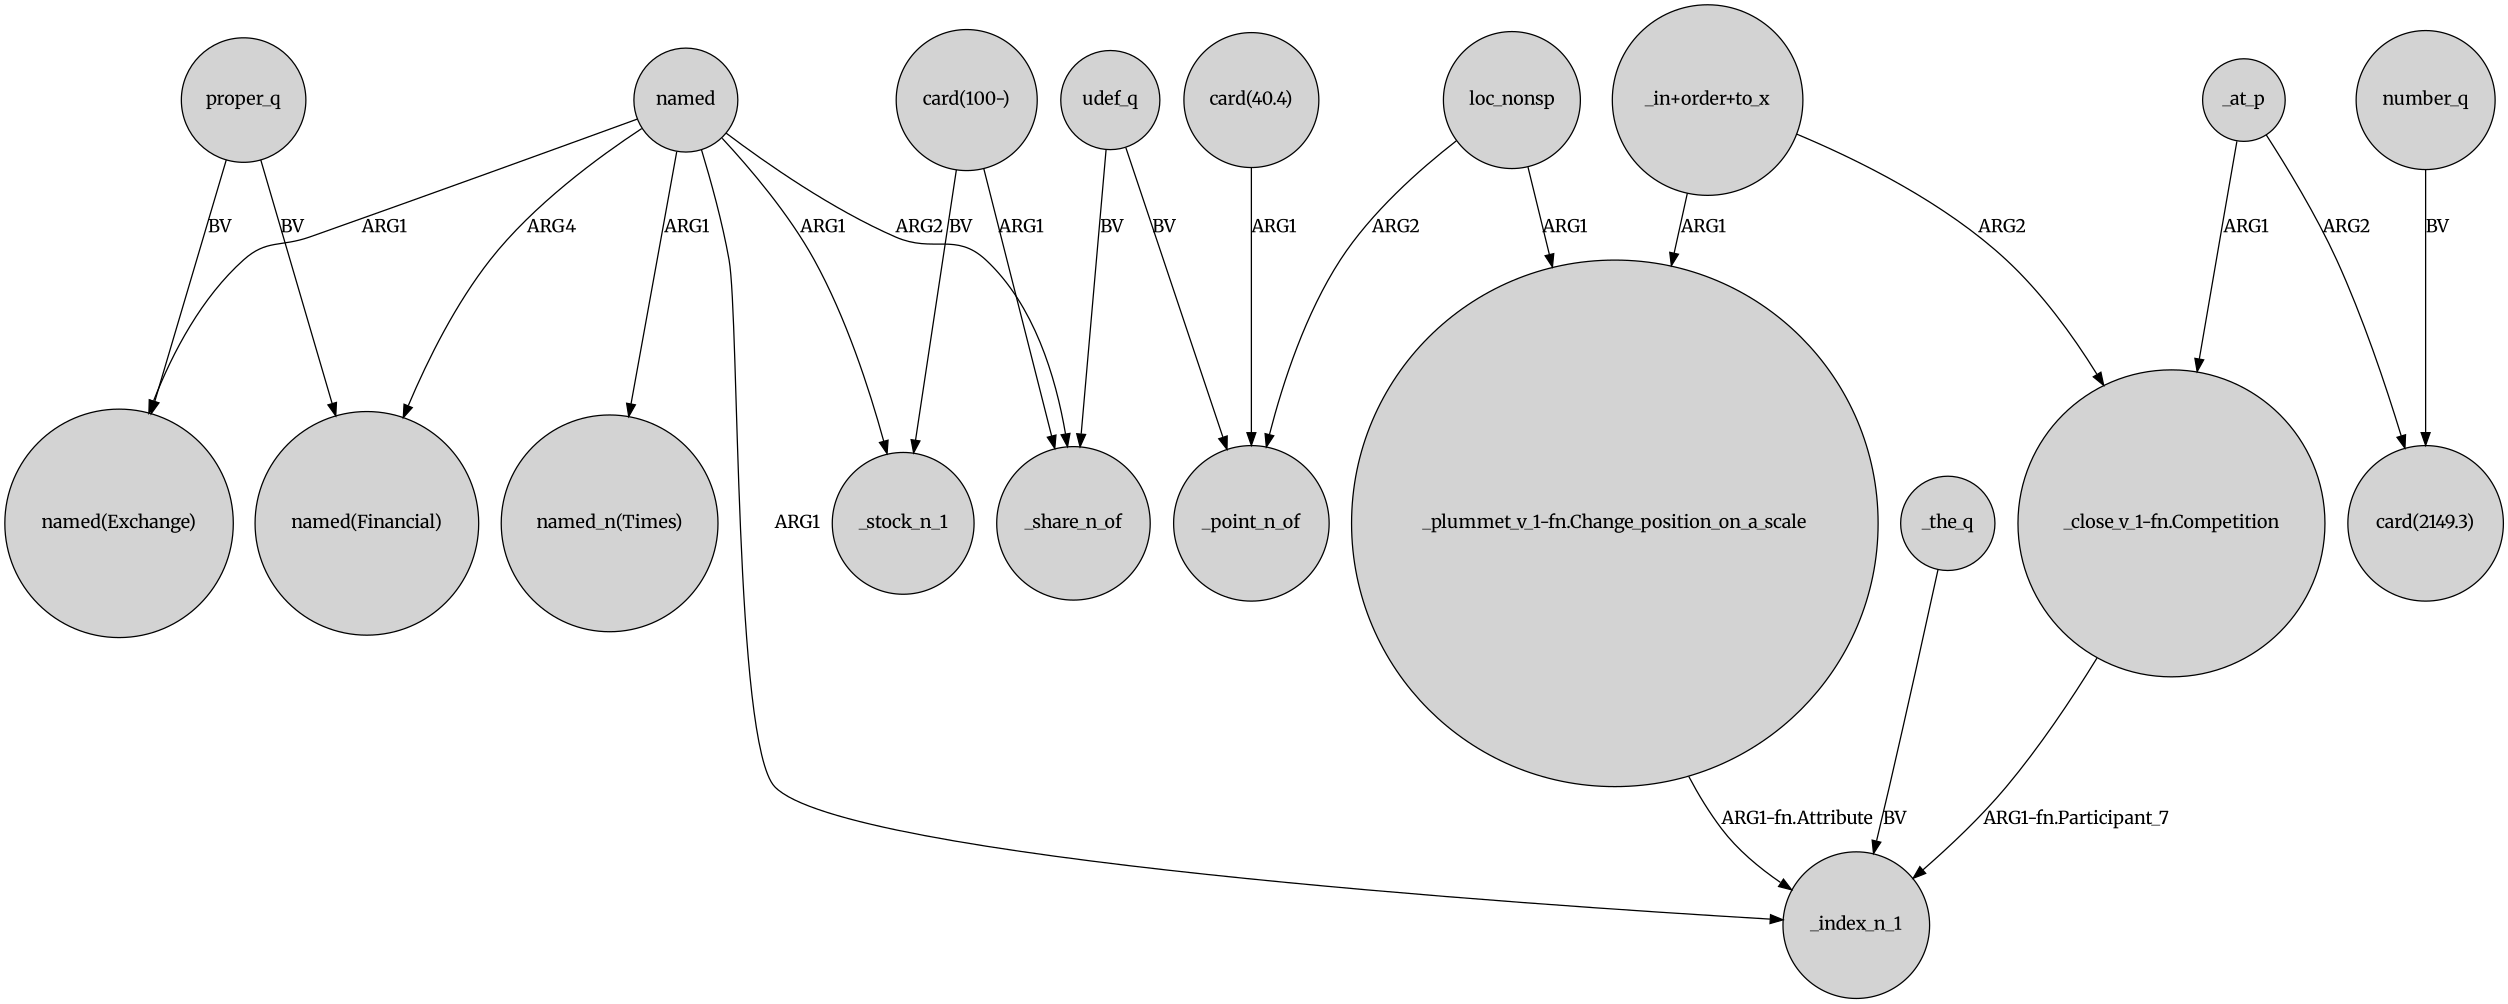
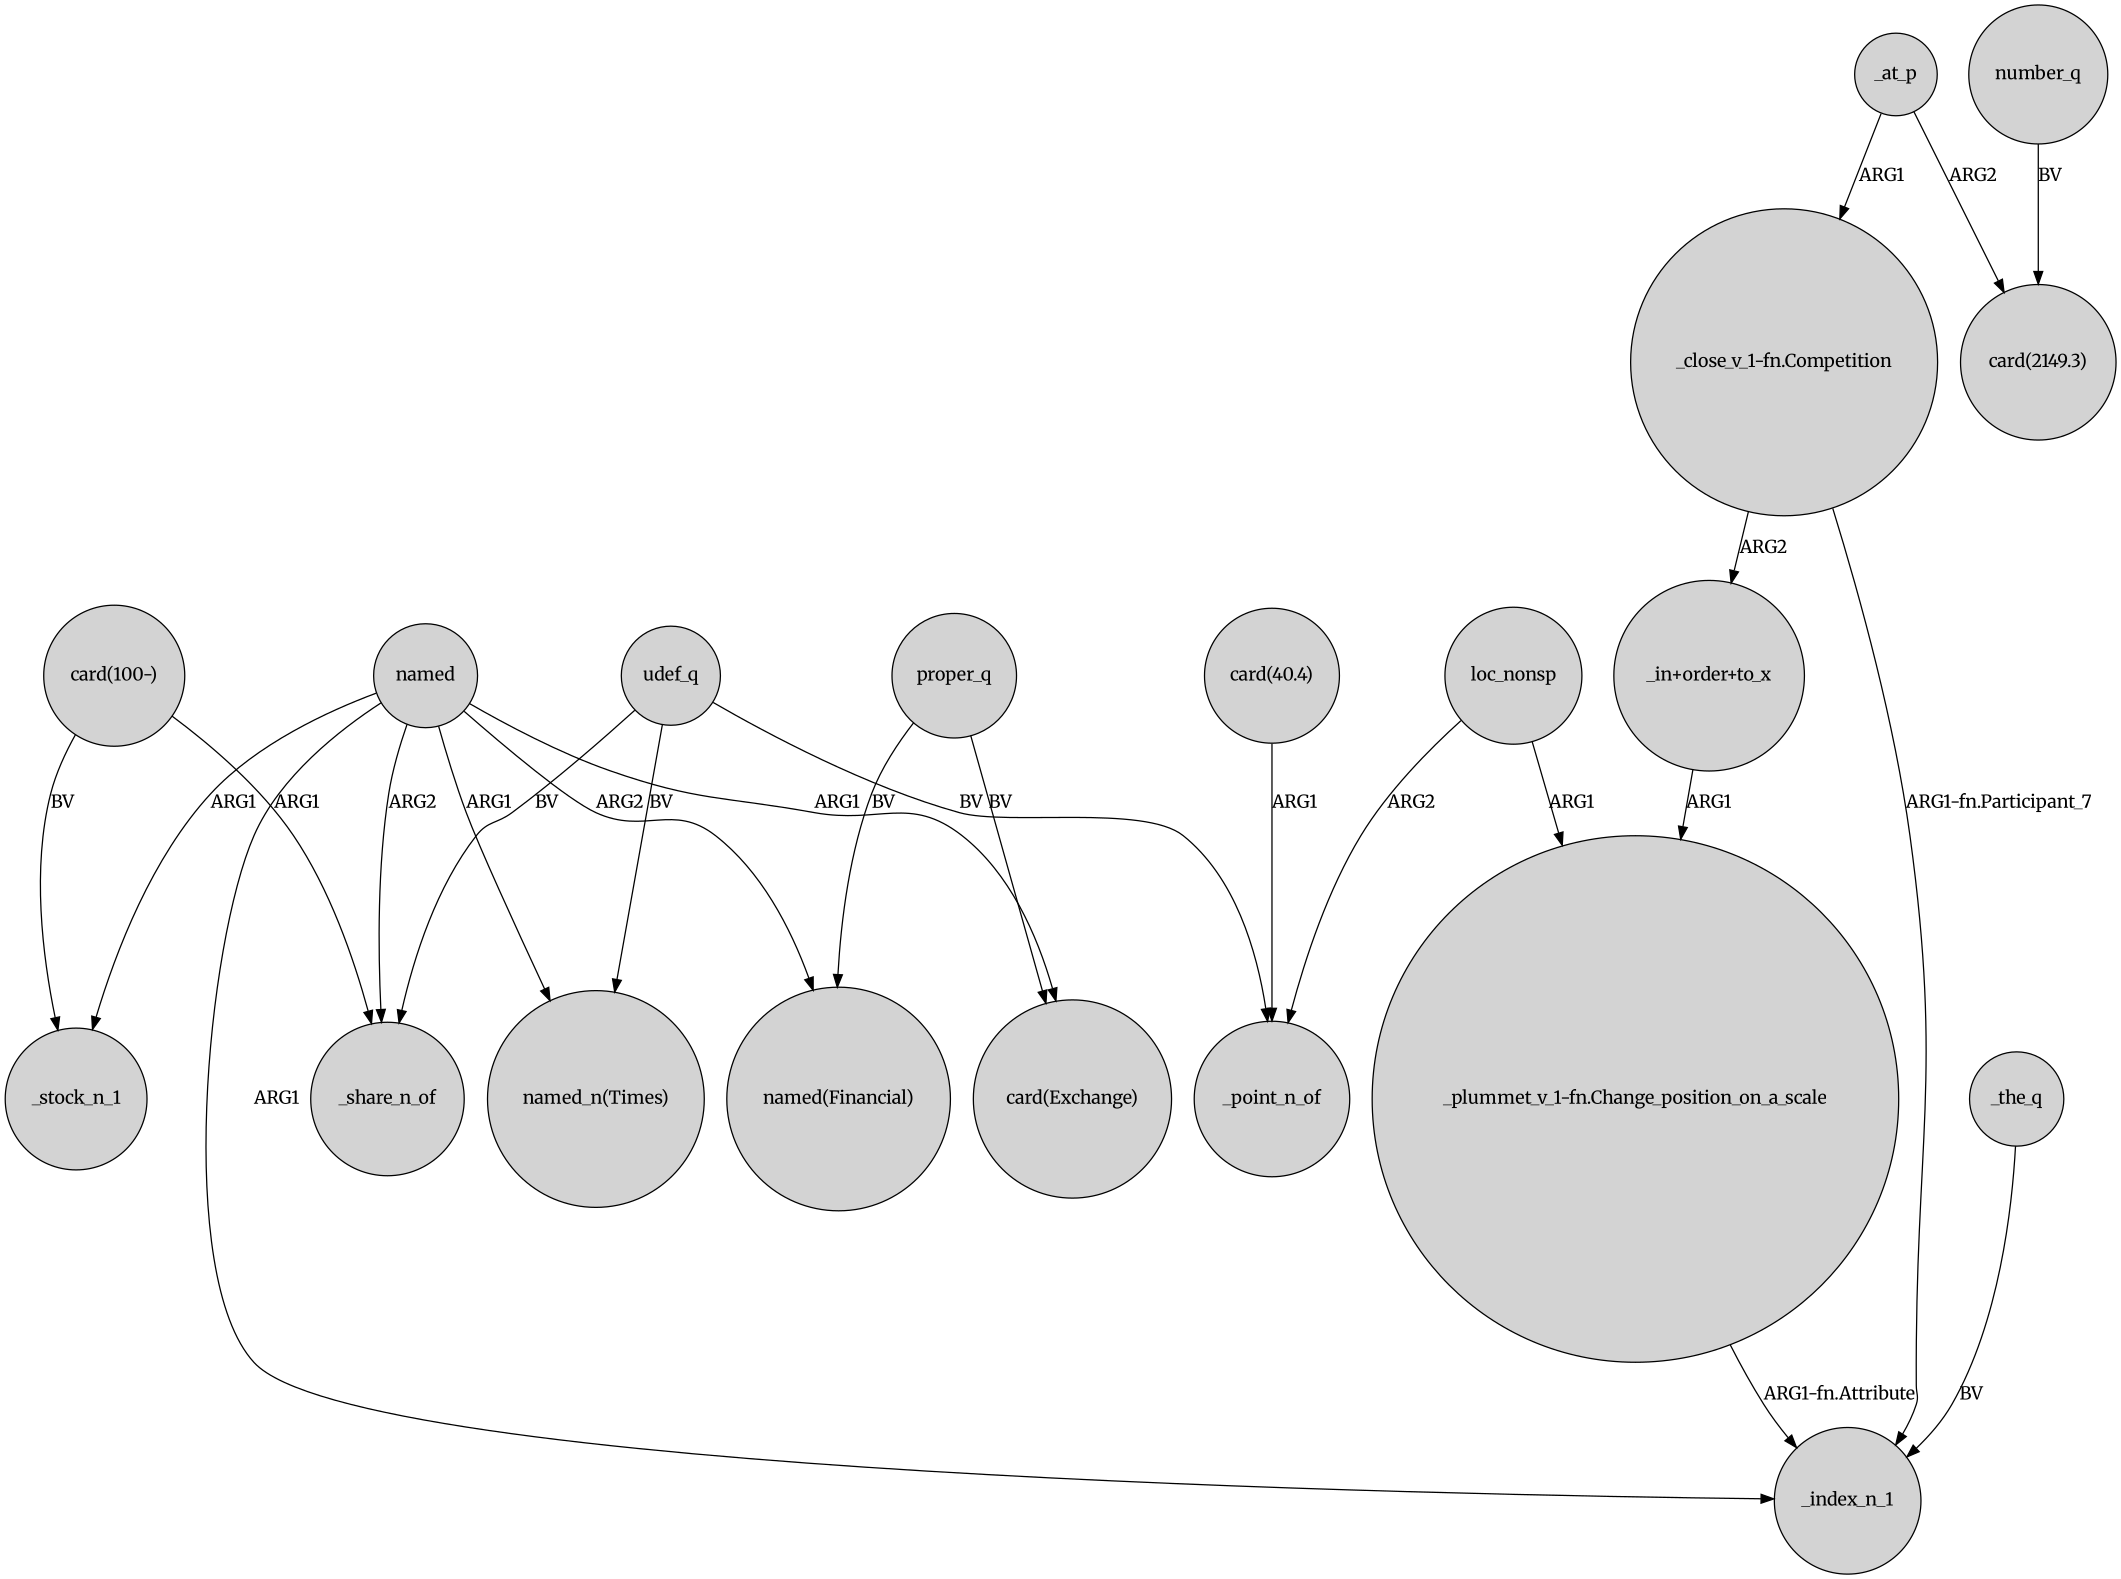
(552, 227) -> (620, 803)
(1968, 228) -> (1741, 541)
(119, 523) -> (1072, 1099)
none -> (640, 852)
